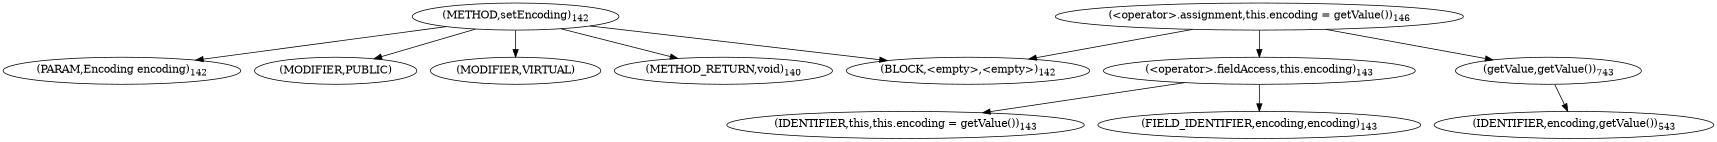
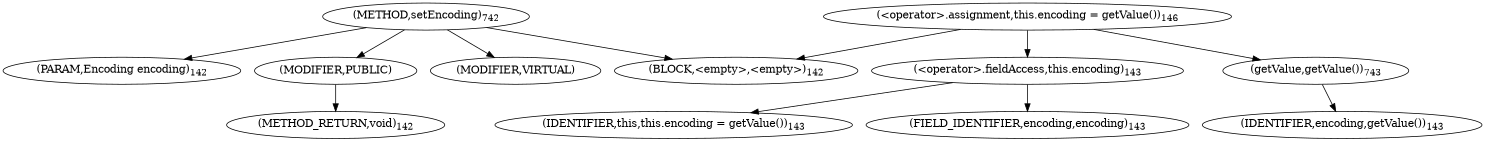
(580, 15) -> (491, 15)
(616, 43) -> (336, 94)
(793, 70) -> (405, 124)
(1667, 124) -> (1435, 124)
